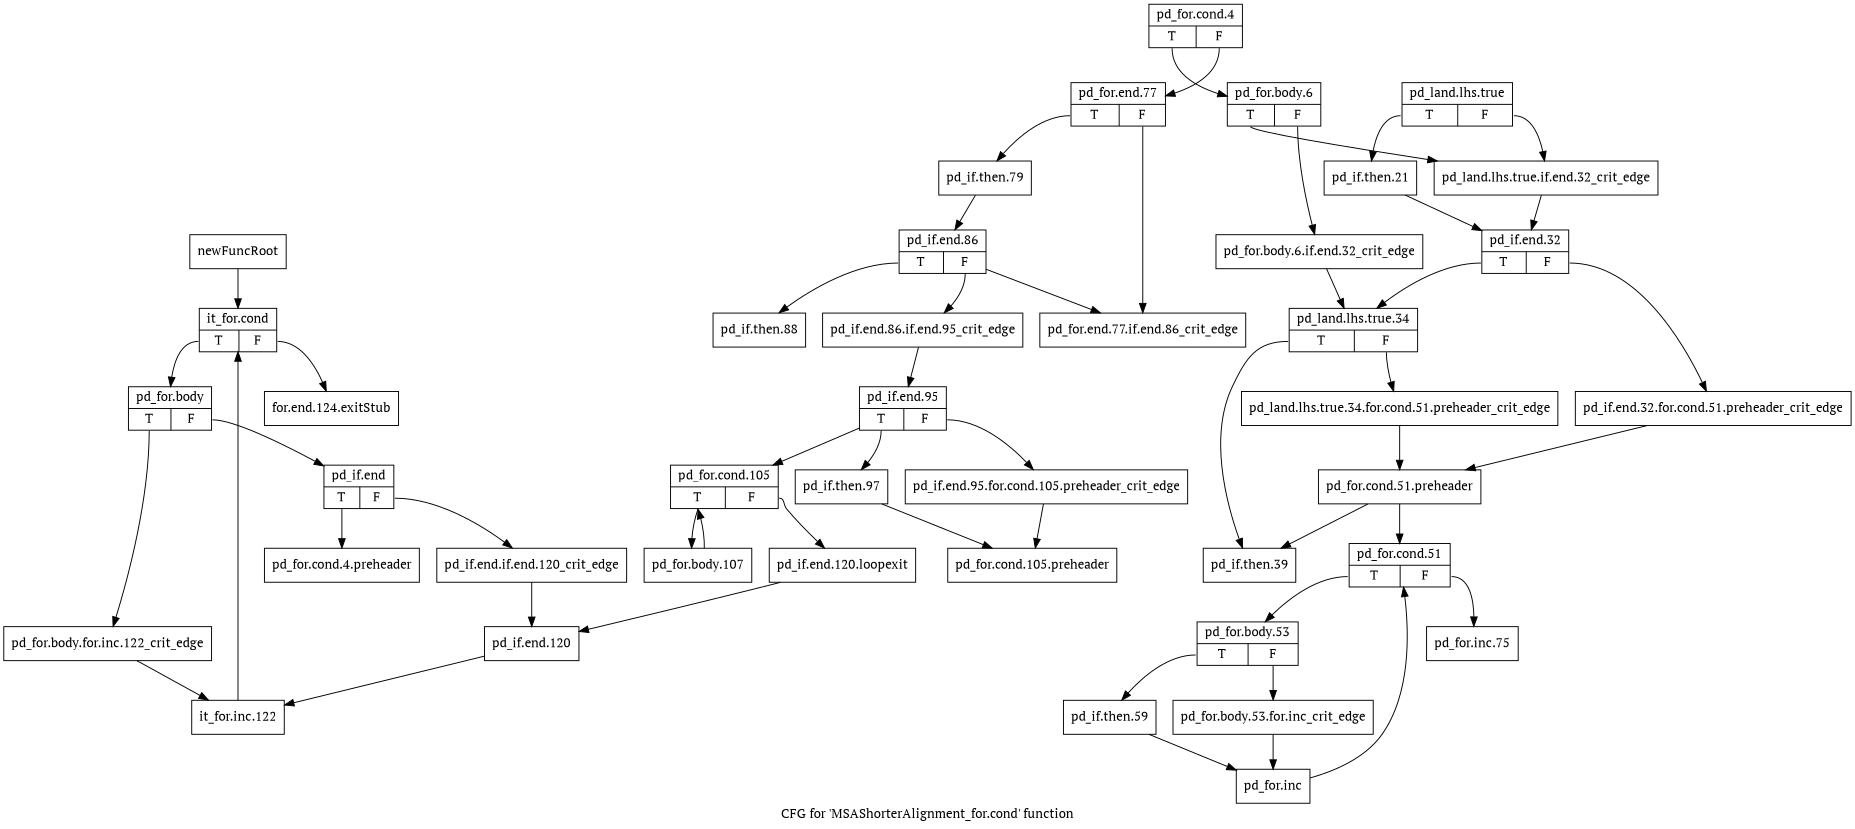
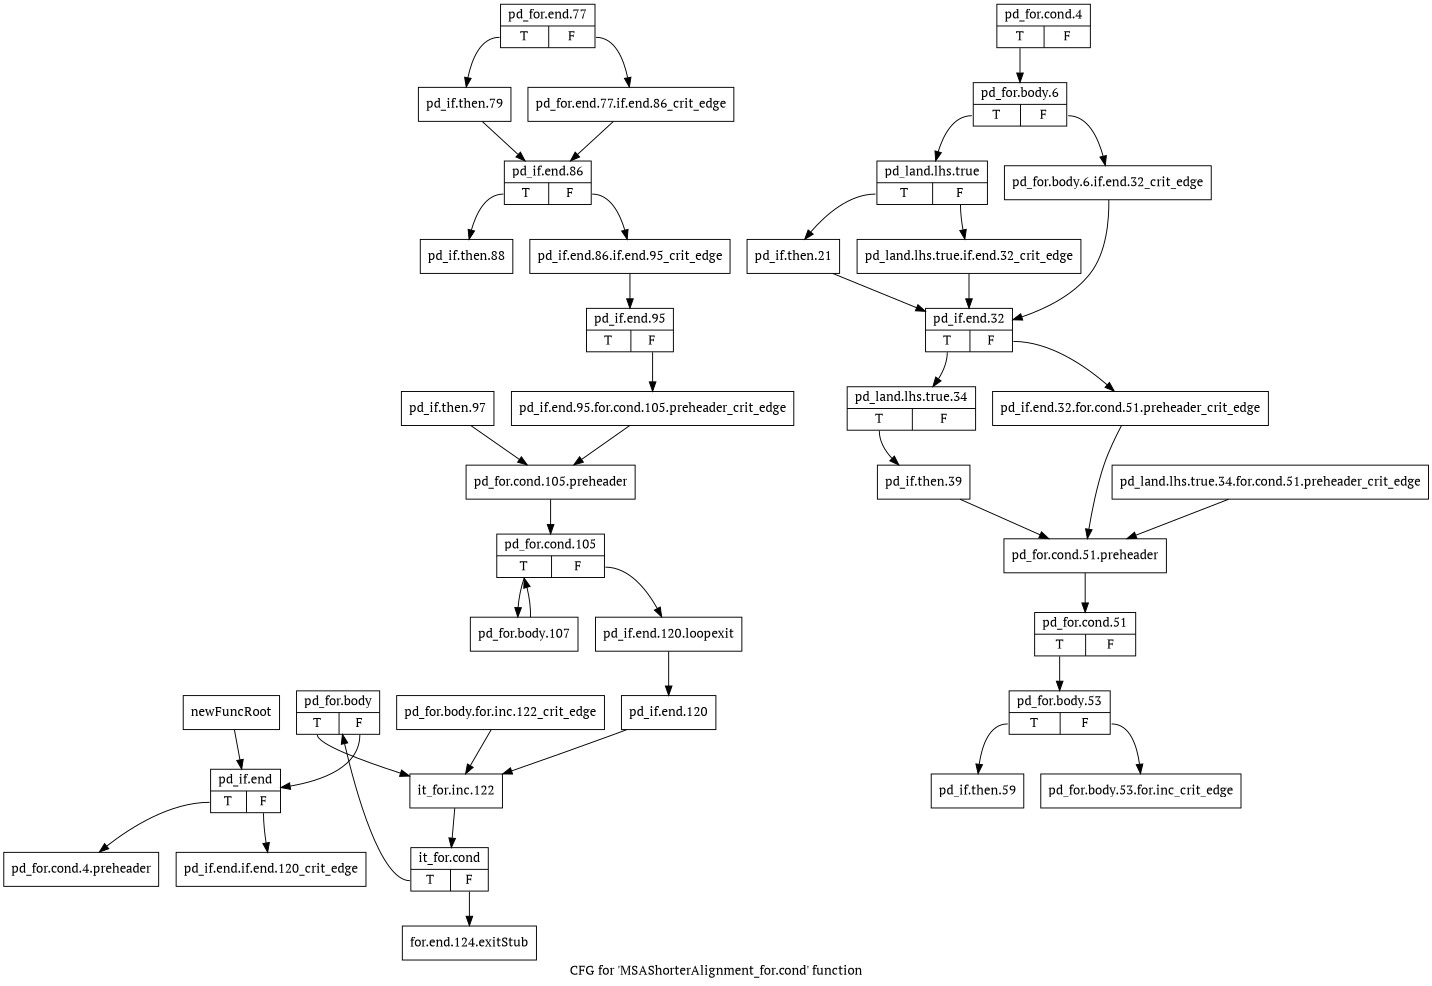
(1205, 77) -> none
(1339, 145) -> (950, 128)
(238, 284) -> (237, 745)
(1333, 284) -> (1089, 275)
(1039, 289) -> (595, 138)
(1388, 367) -> none
(820, 445) -> (551, 512)
(877, 448) -> none
(1329, 524) -> (1000, 517)
(139, 525) -> (359, 759)
(532, 600) -> none
(1472, 644) -> none
(1273, 786) -> none
